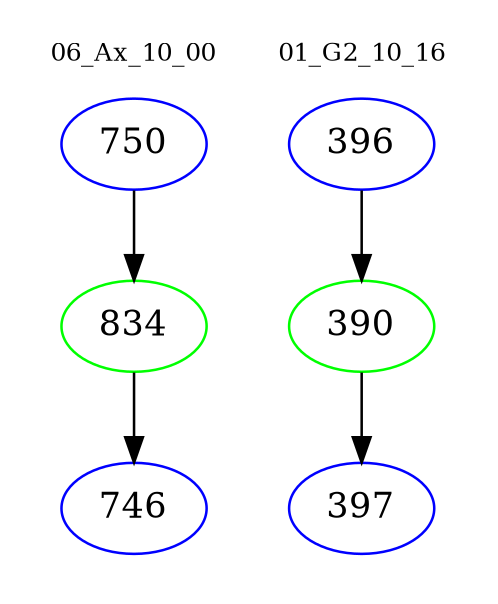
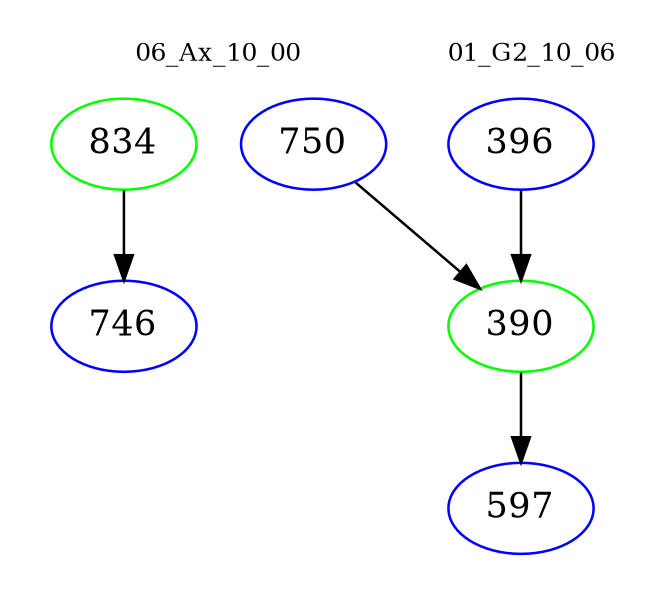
(363, 54) -> (532, 54)
(134, 223) -> (390, 211)
(362, 508) -> (521, 508)
